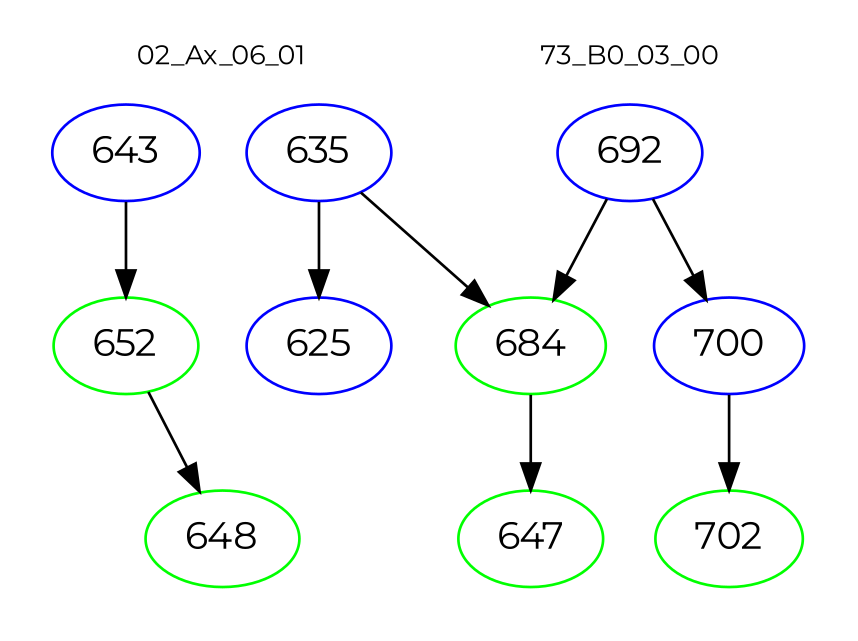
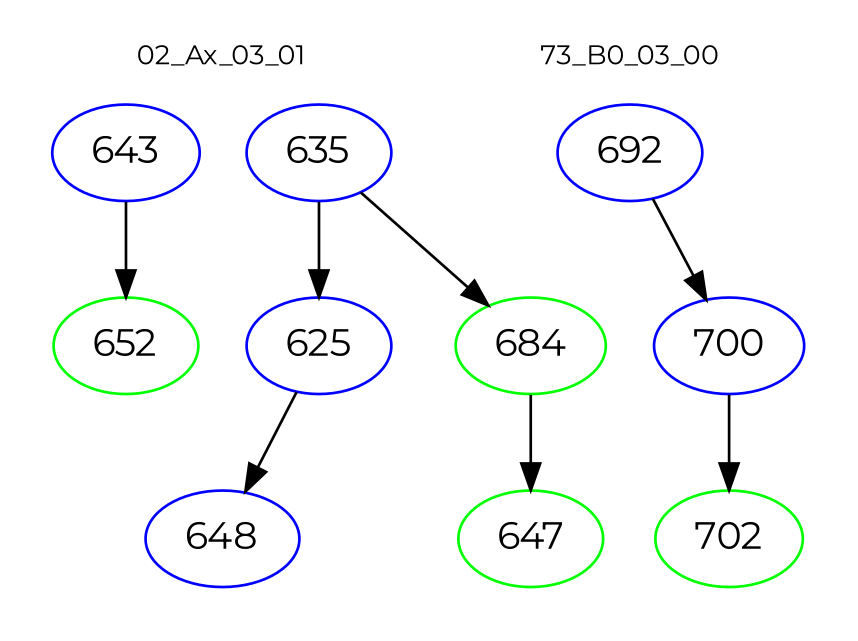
(222, 58) -> (222, 58)
(587, 237) -> none
(168, 430) -> (277, 430)
(222, 539) -> (222, 539)
